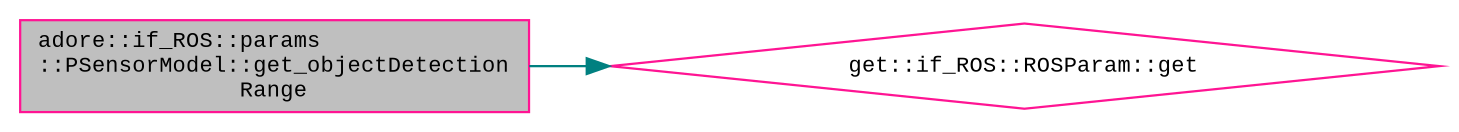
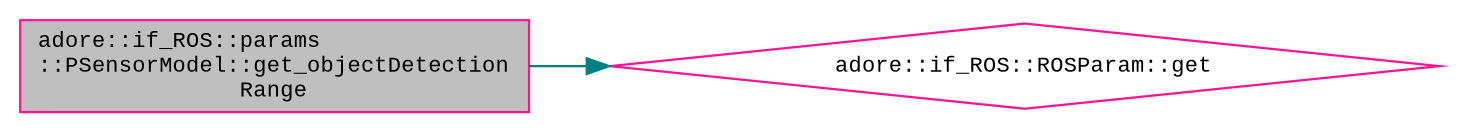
(1024, 66) -> (1024, 66)
